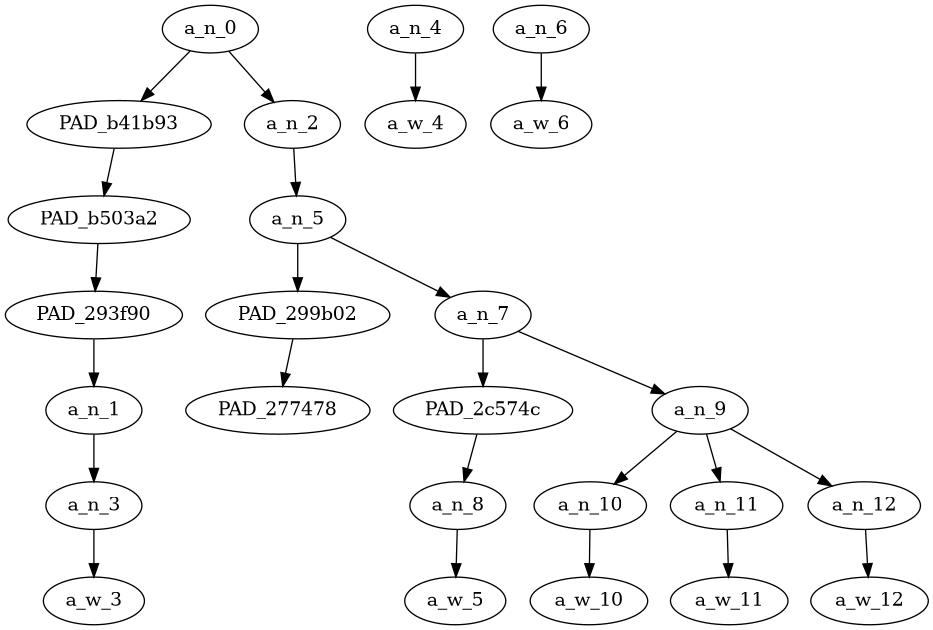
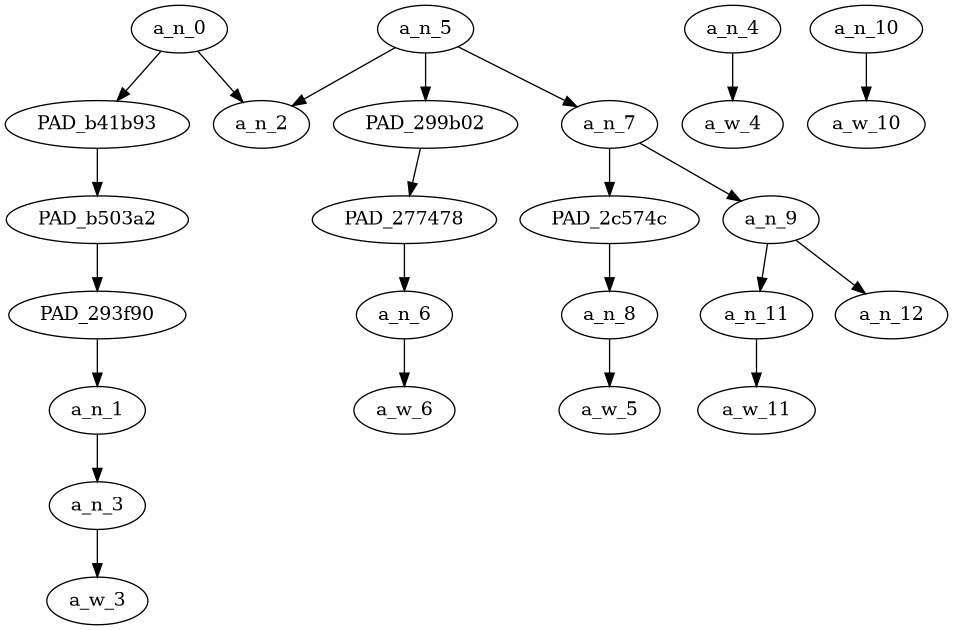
(295, 166) -> (350, 73)
none -> (404, 261)
(651, 453) -> none
(870, 601) -> none
